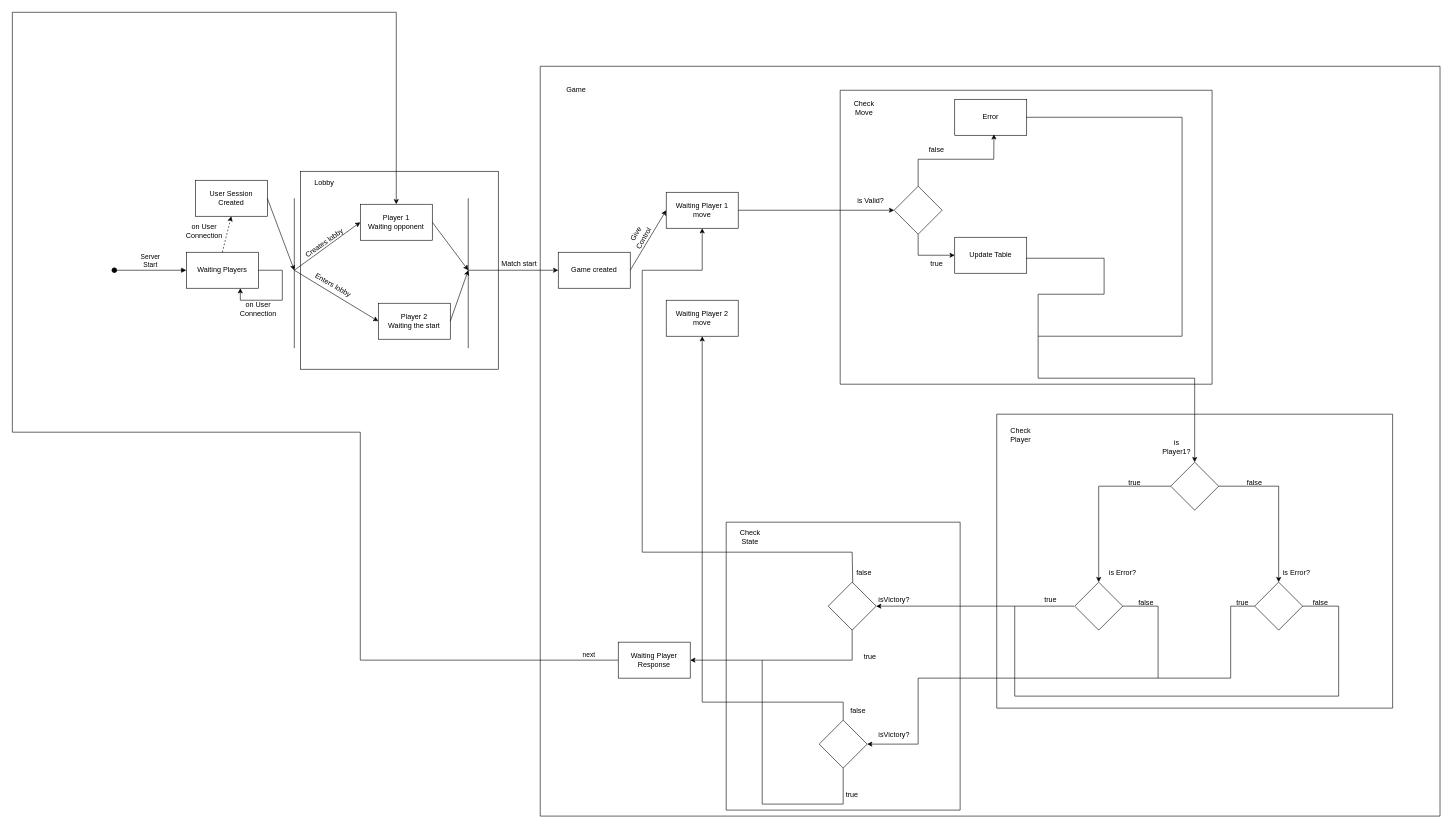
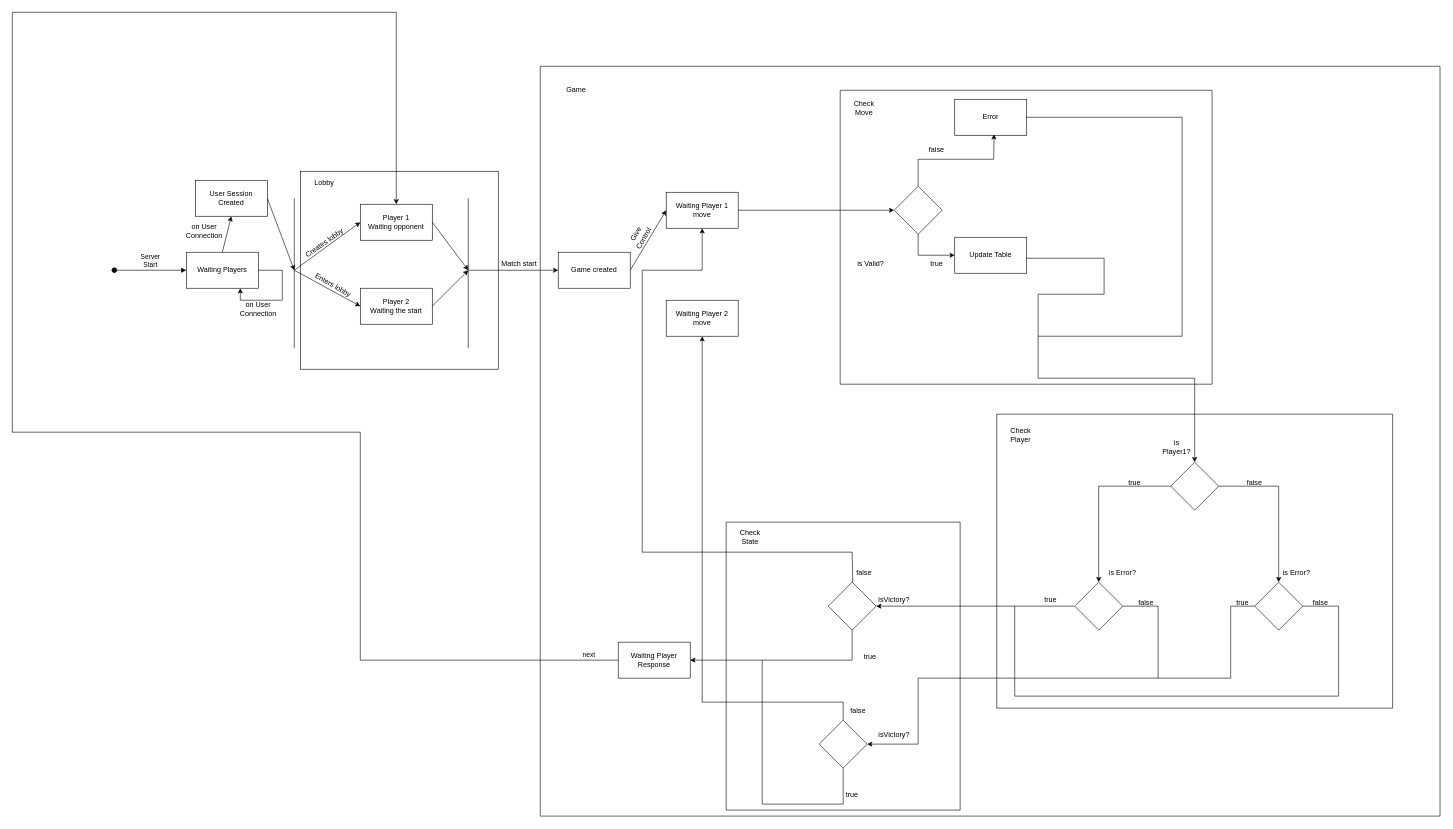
(871, 201) -> (871, 264)
(226, 236) -> (226, 236)
(414, 321) -> (396, 306)
